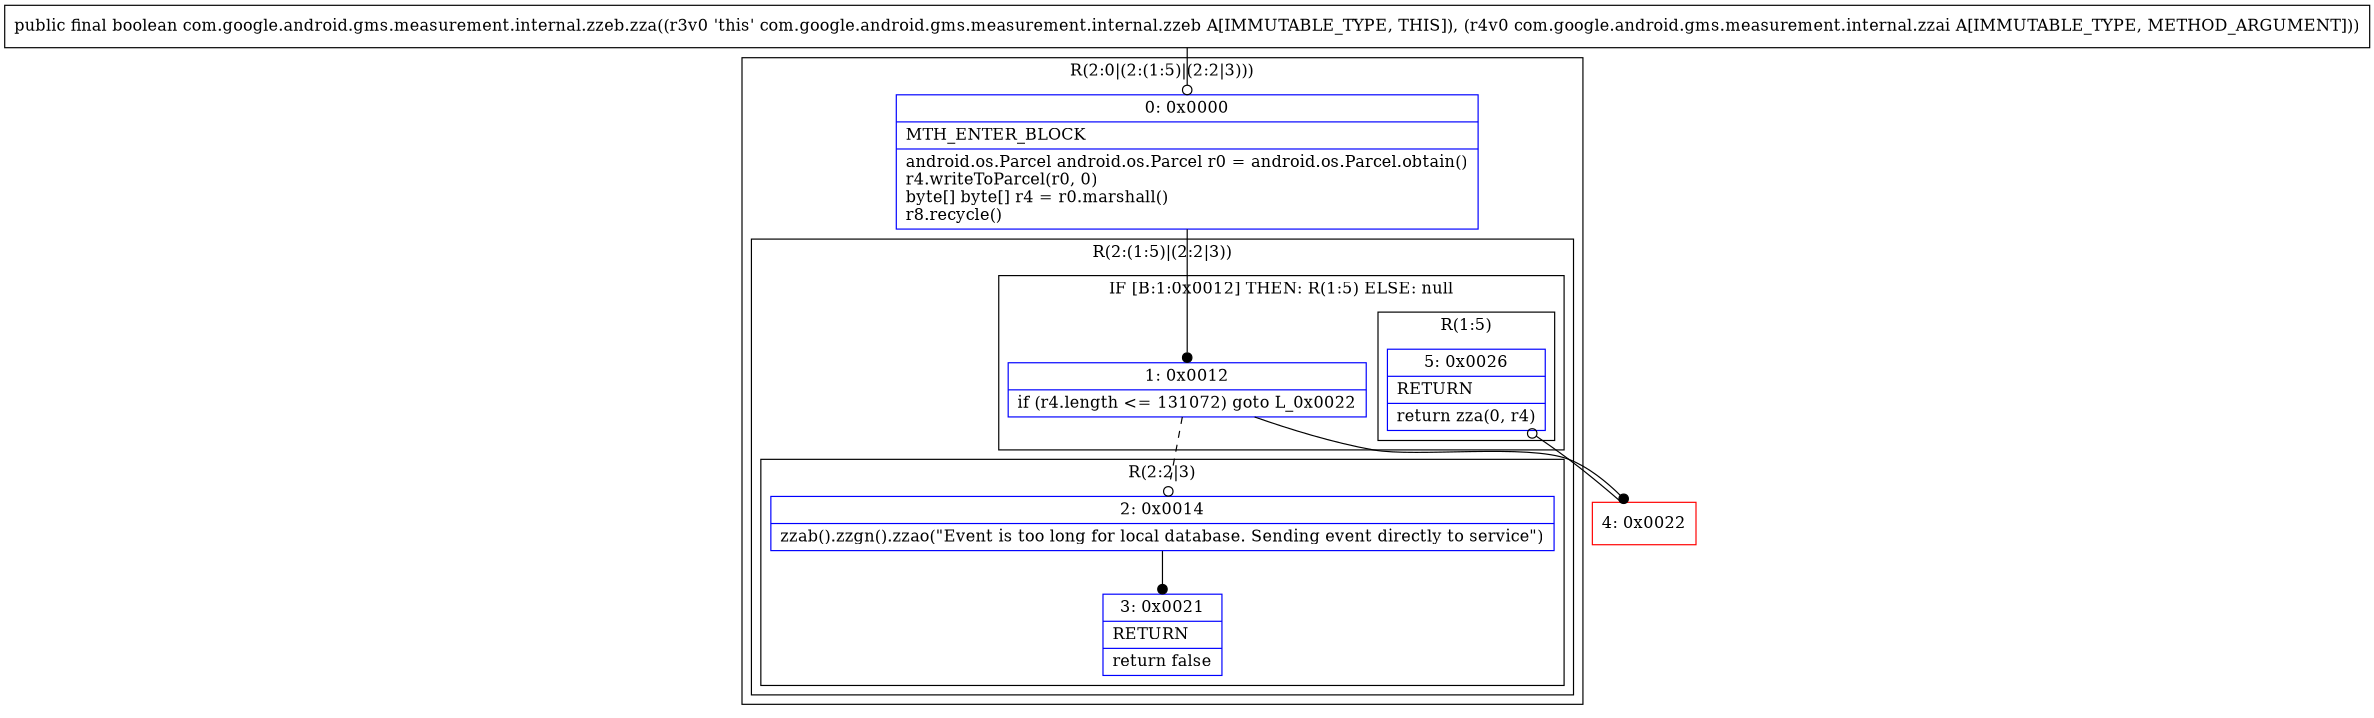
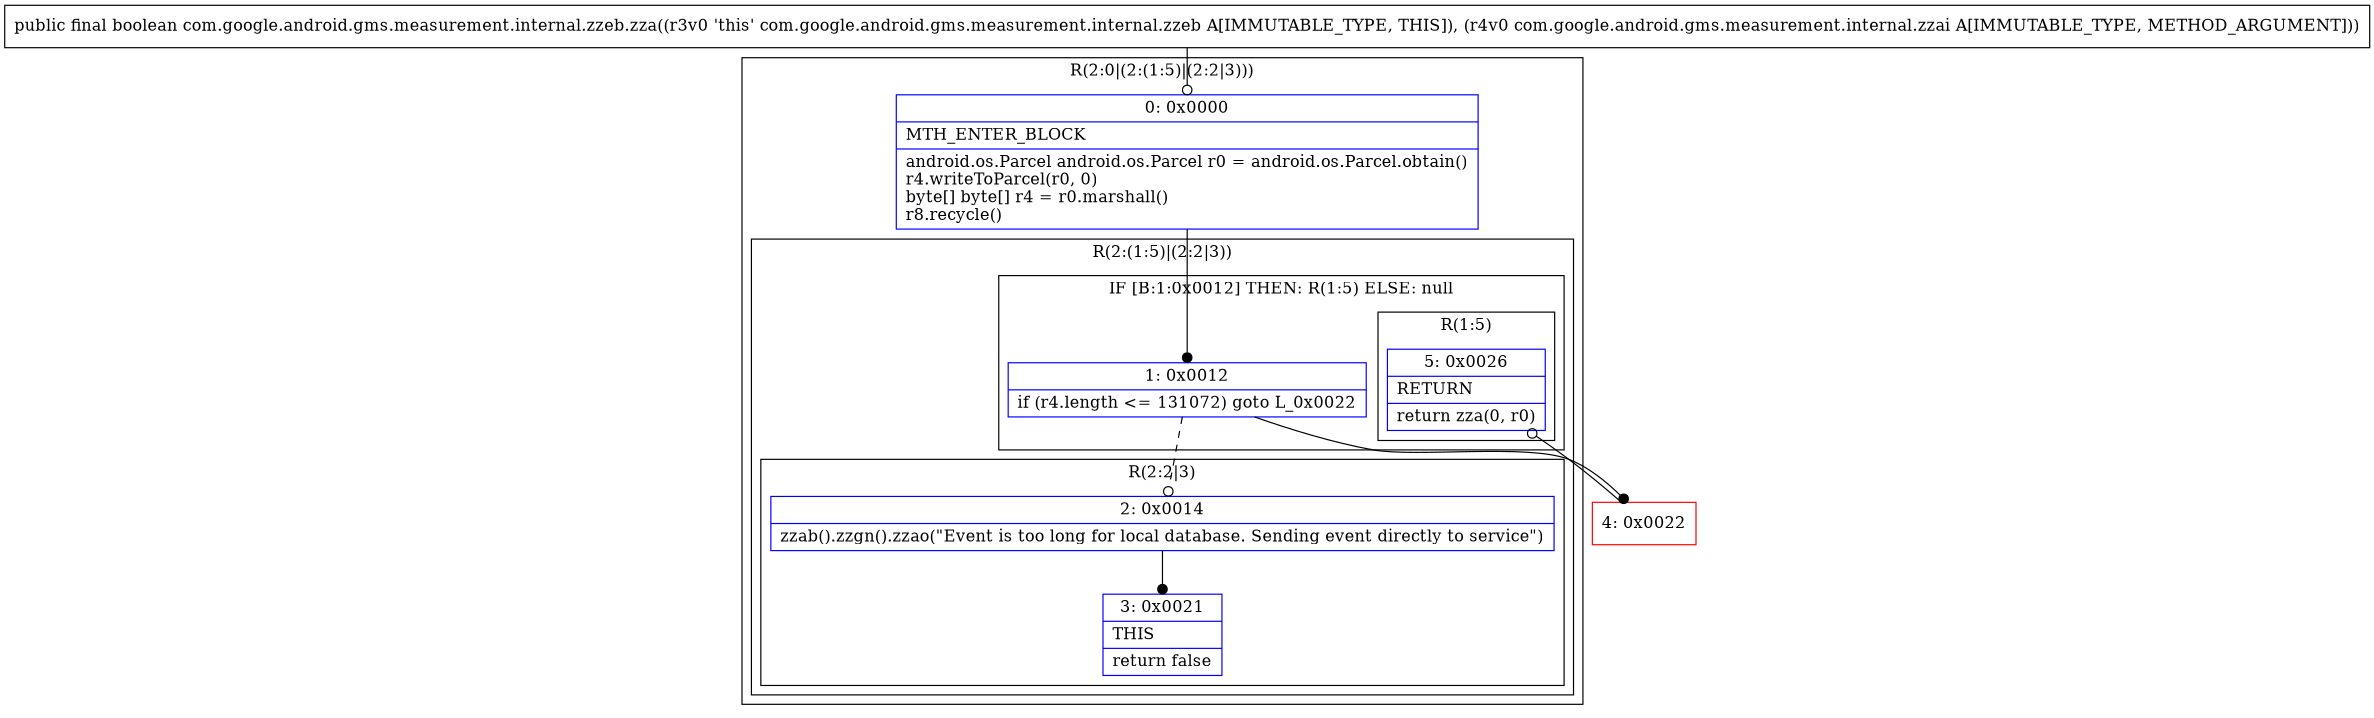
(1466, 416) -> (1466, 416)
(1151, 634) -> (1134, 634)
